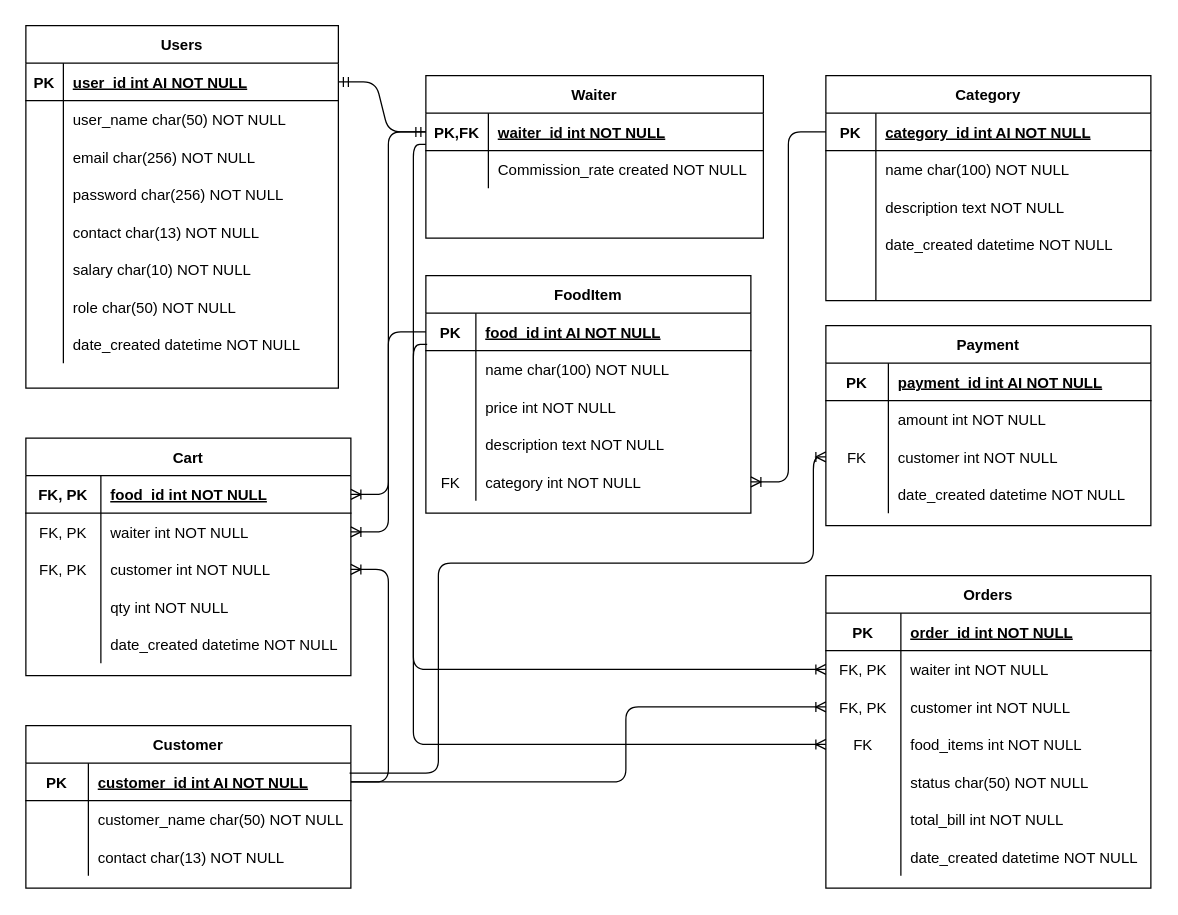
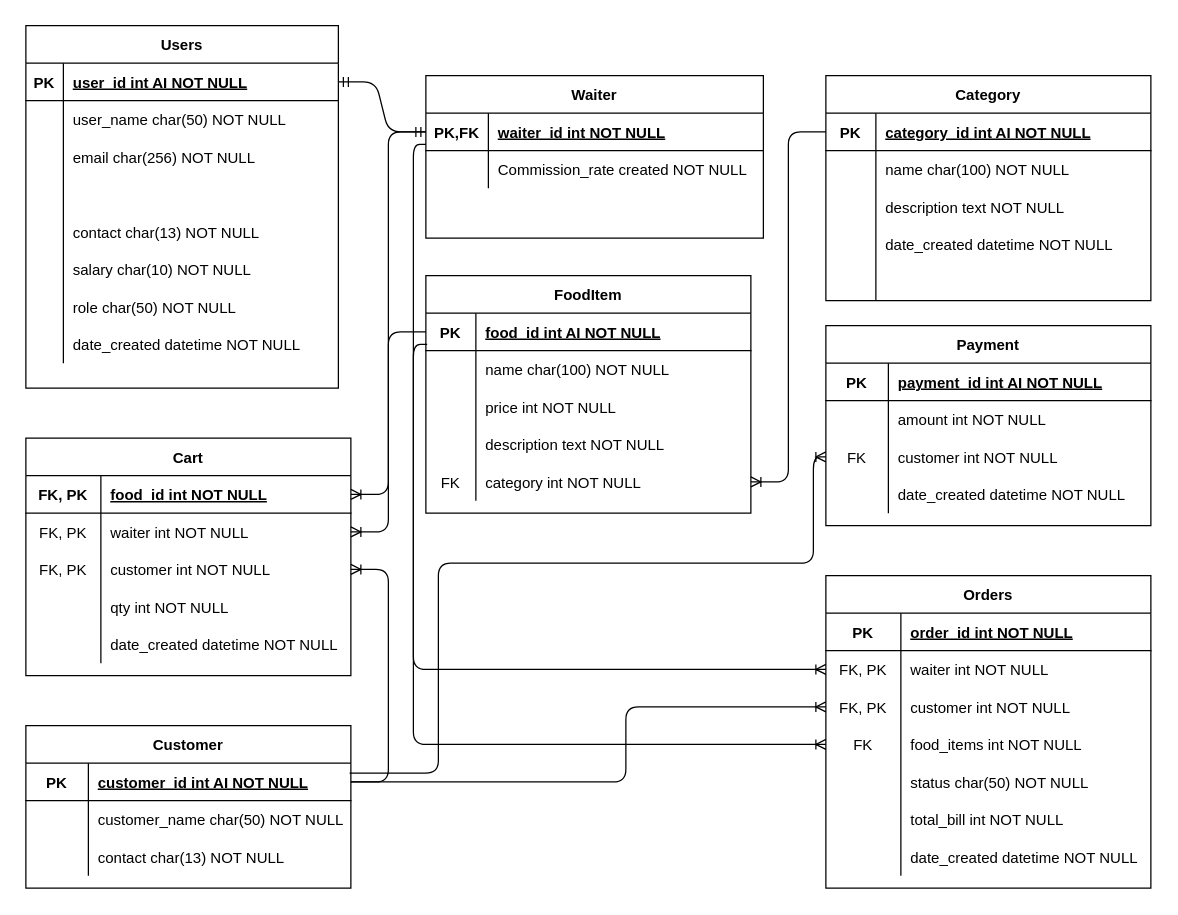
(201, 194) -> none
